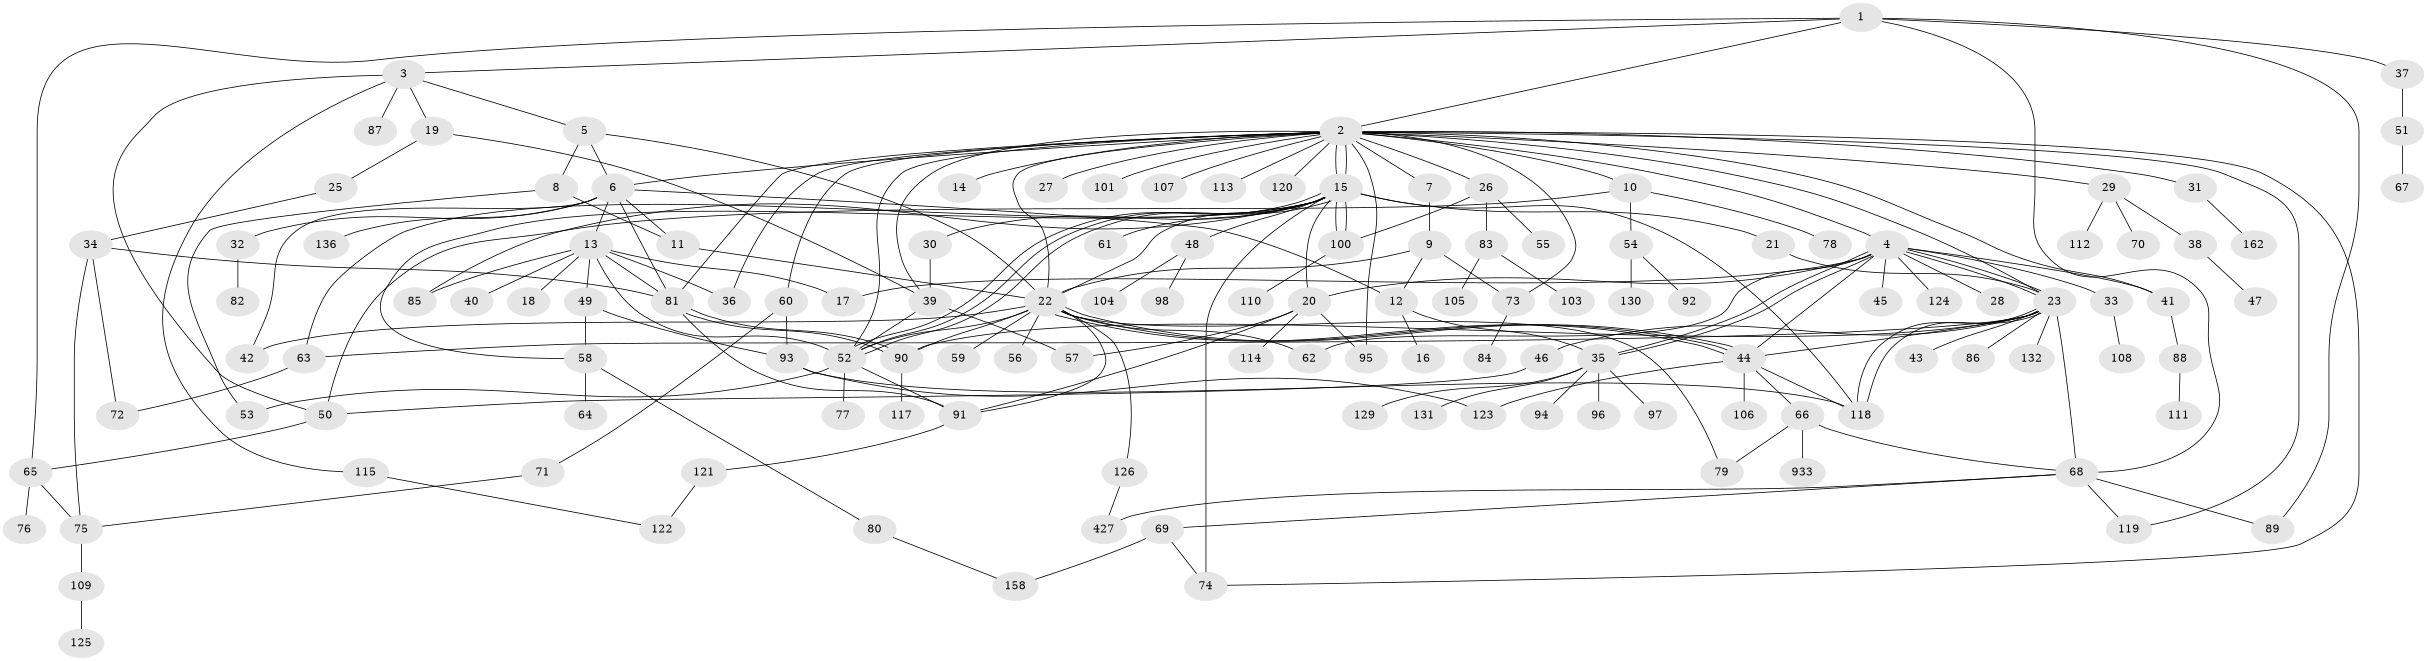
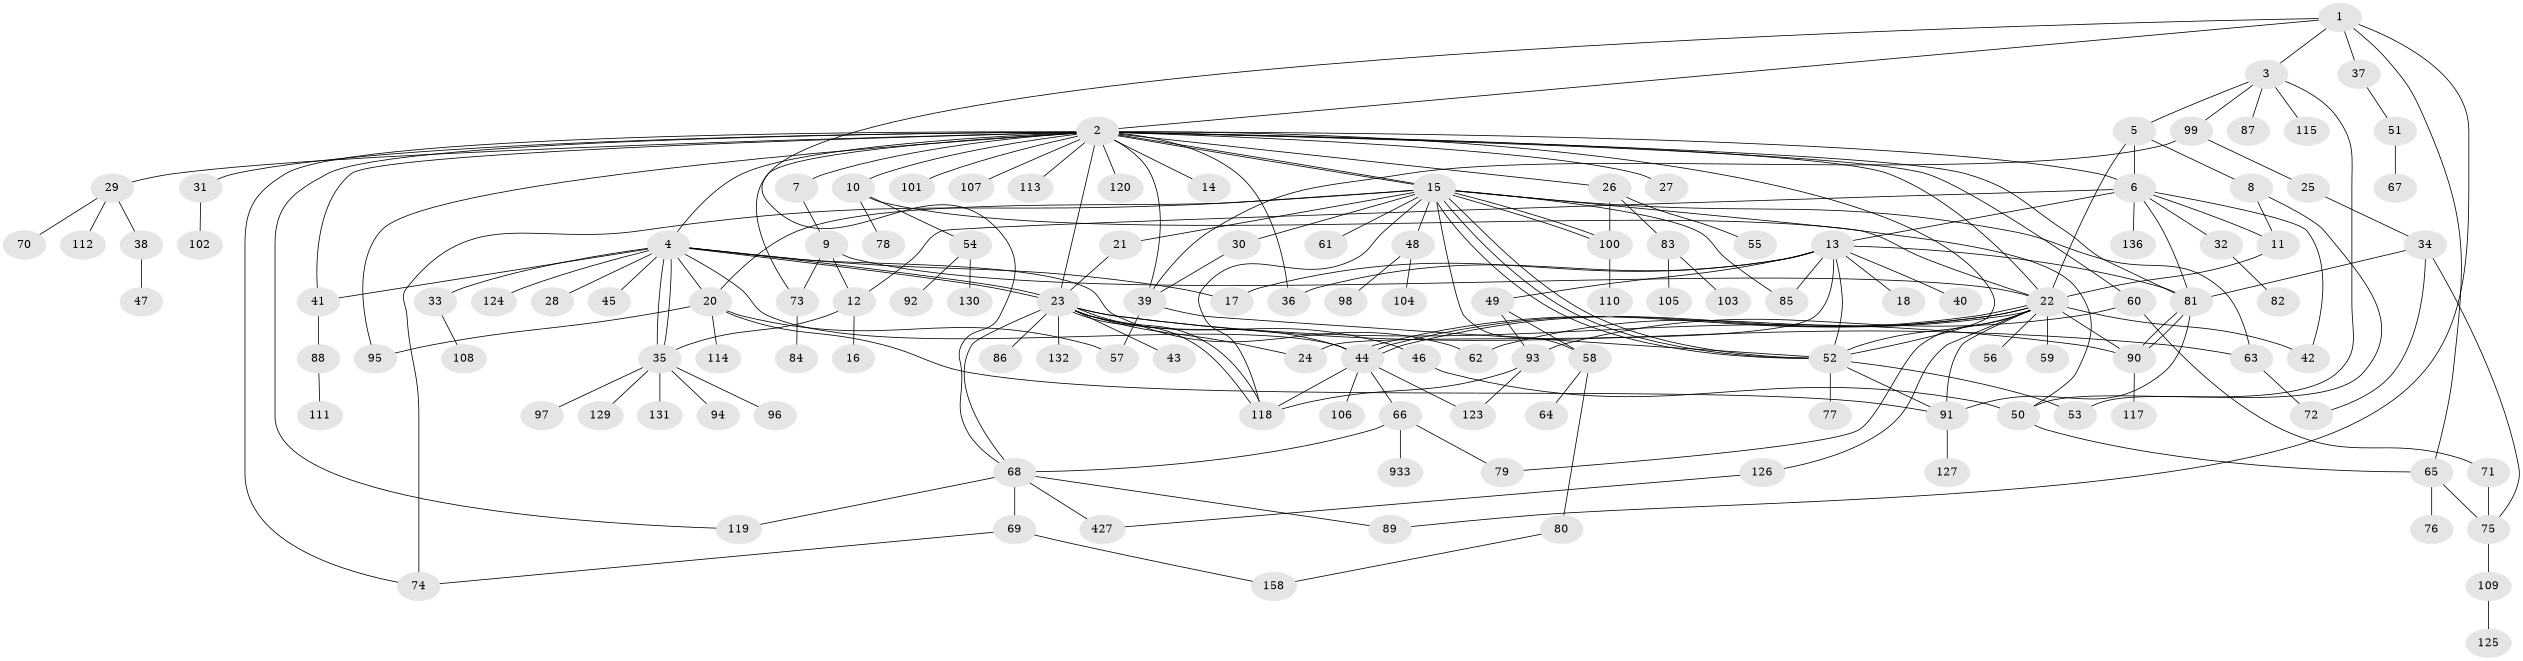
(432, 131) -> (2191, 131)
(2254, 245) -> (200, 245)
none -> (1306, 359)
(704, 473) -> (1947, 473)
(662, 529) -> none
